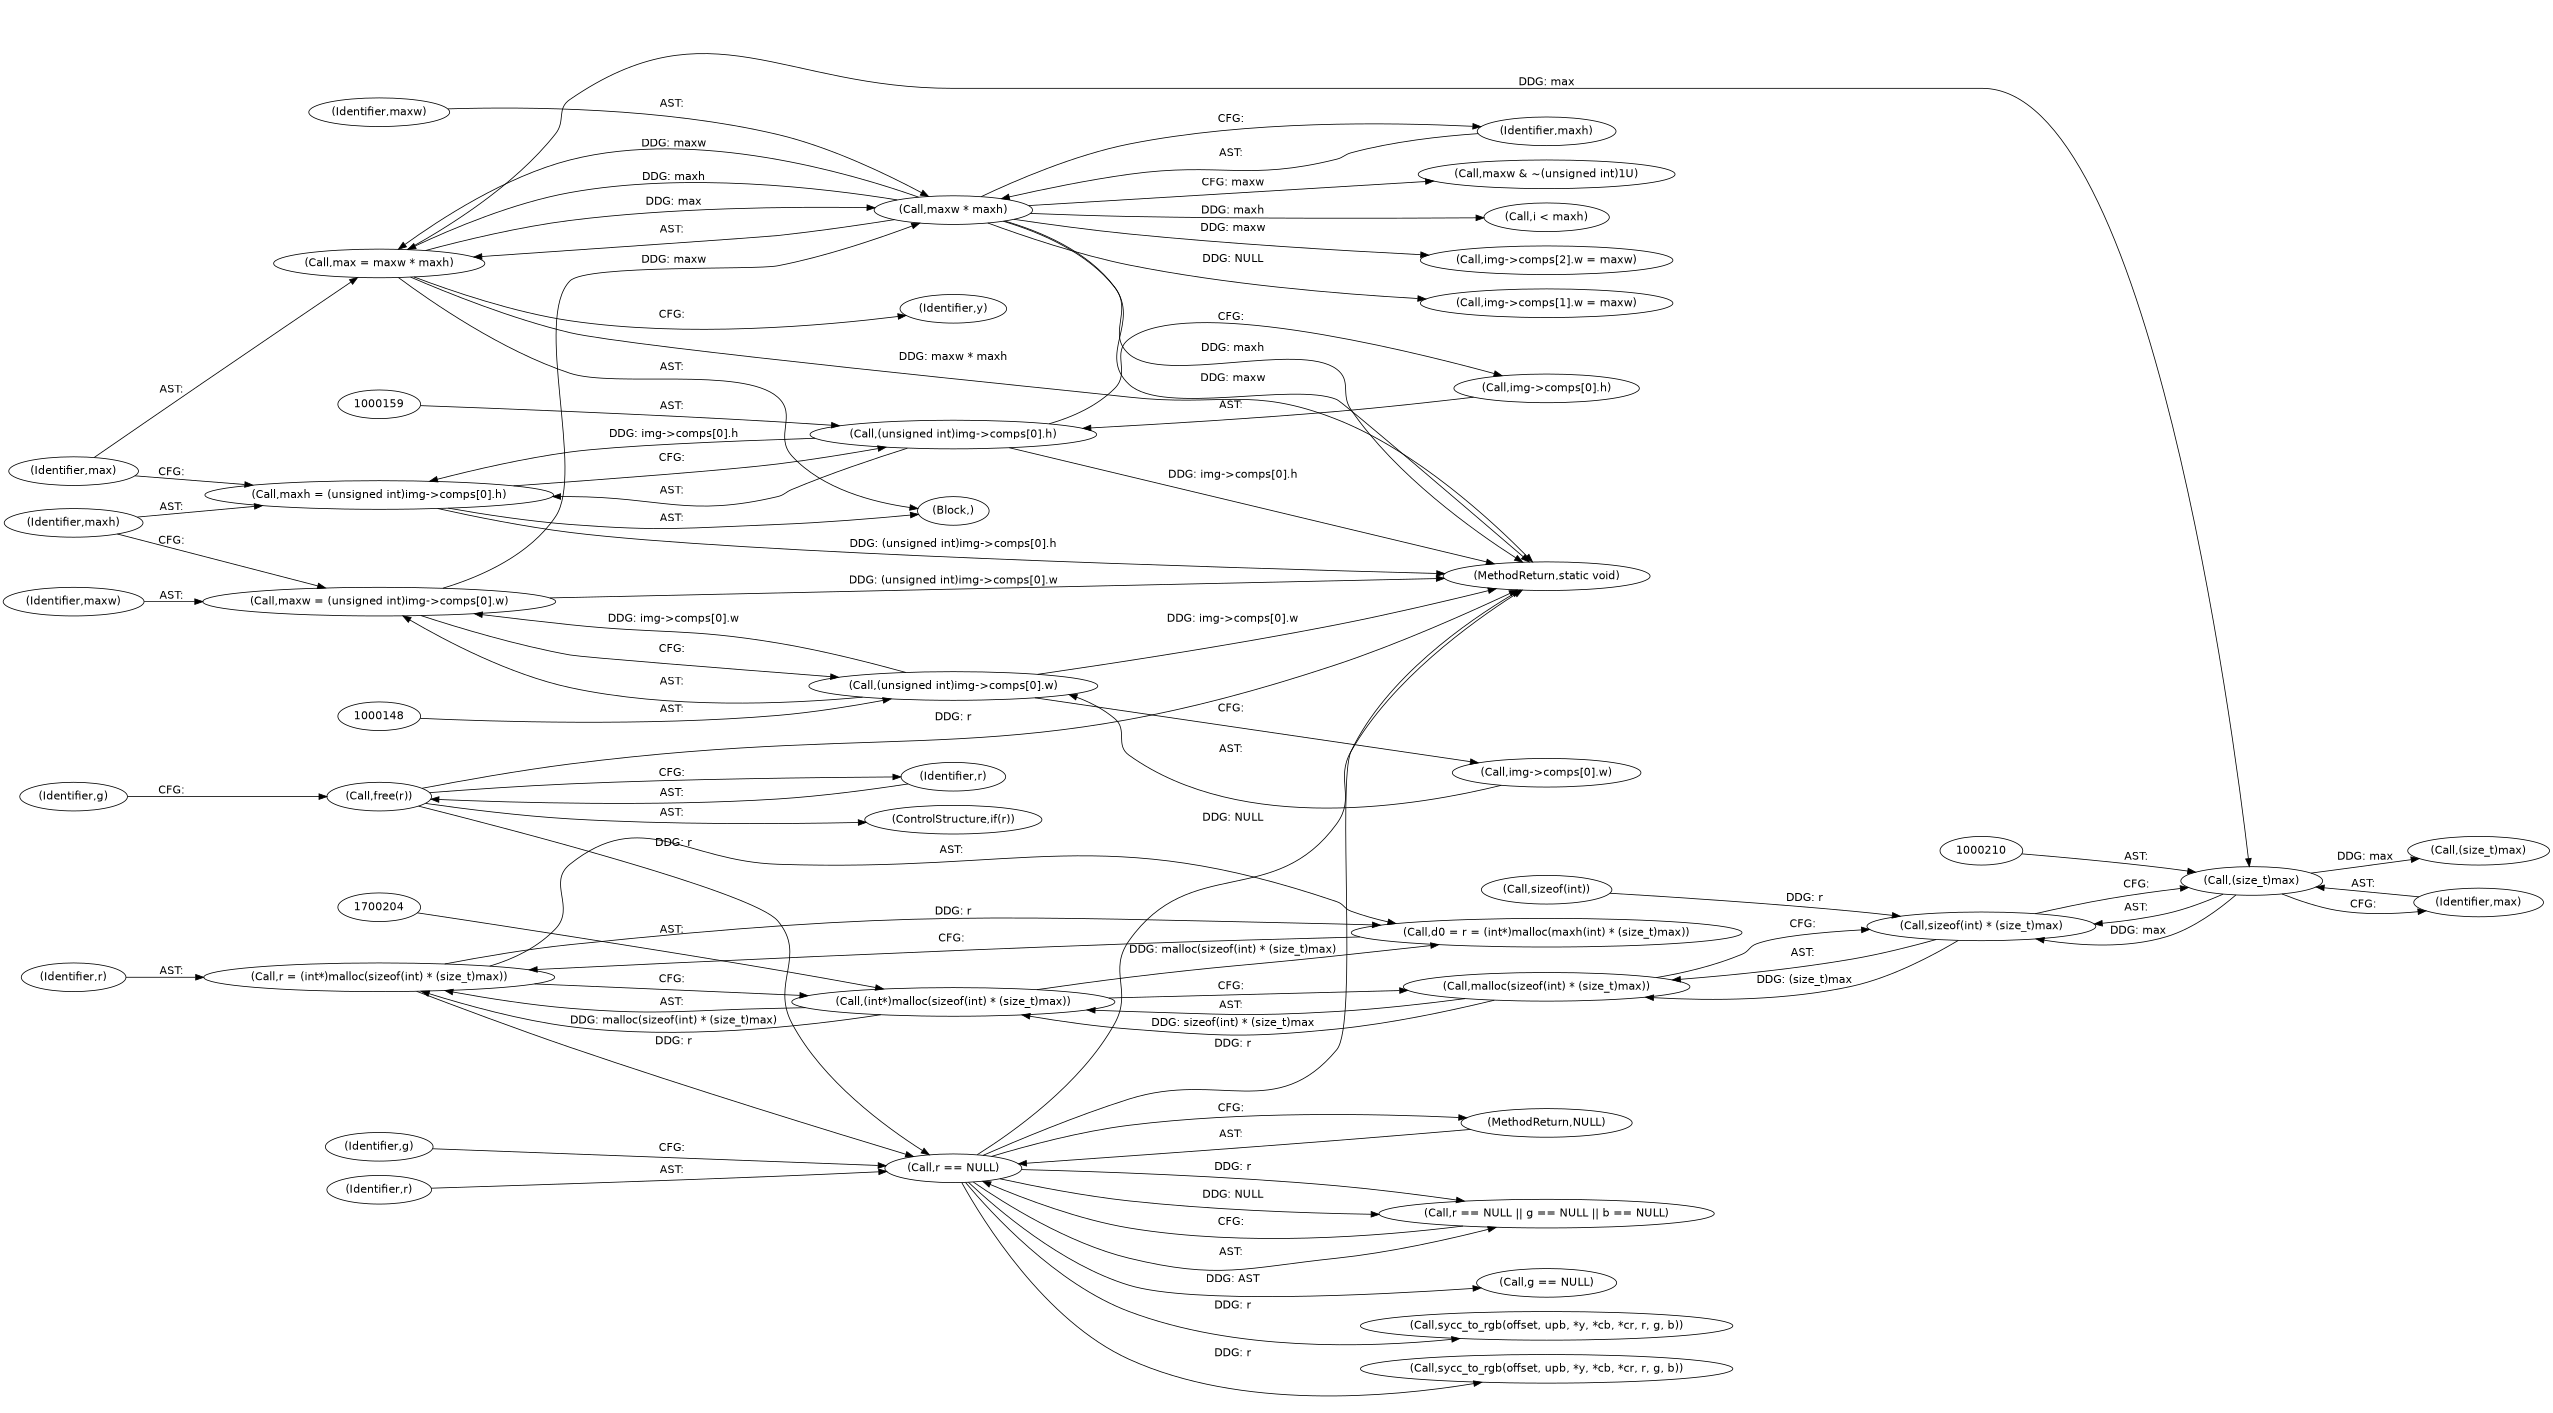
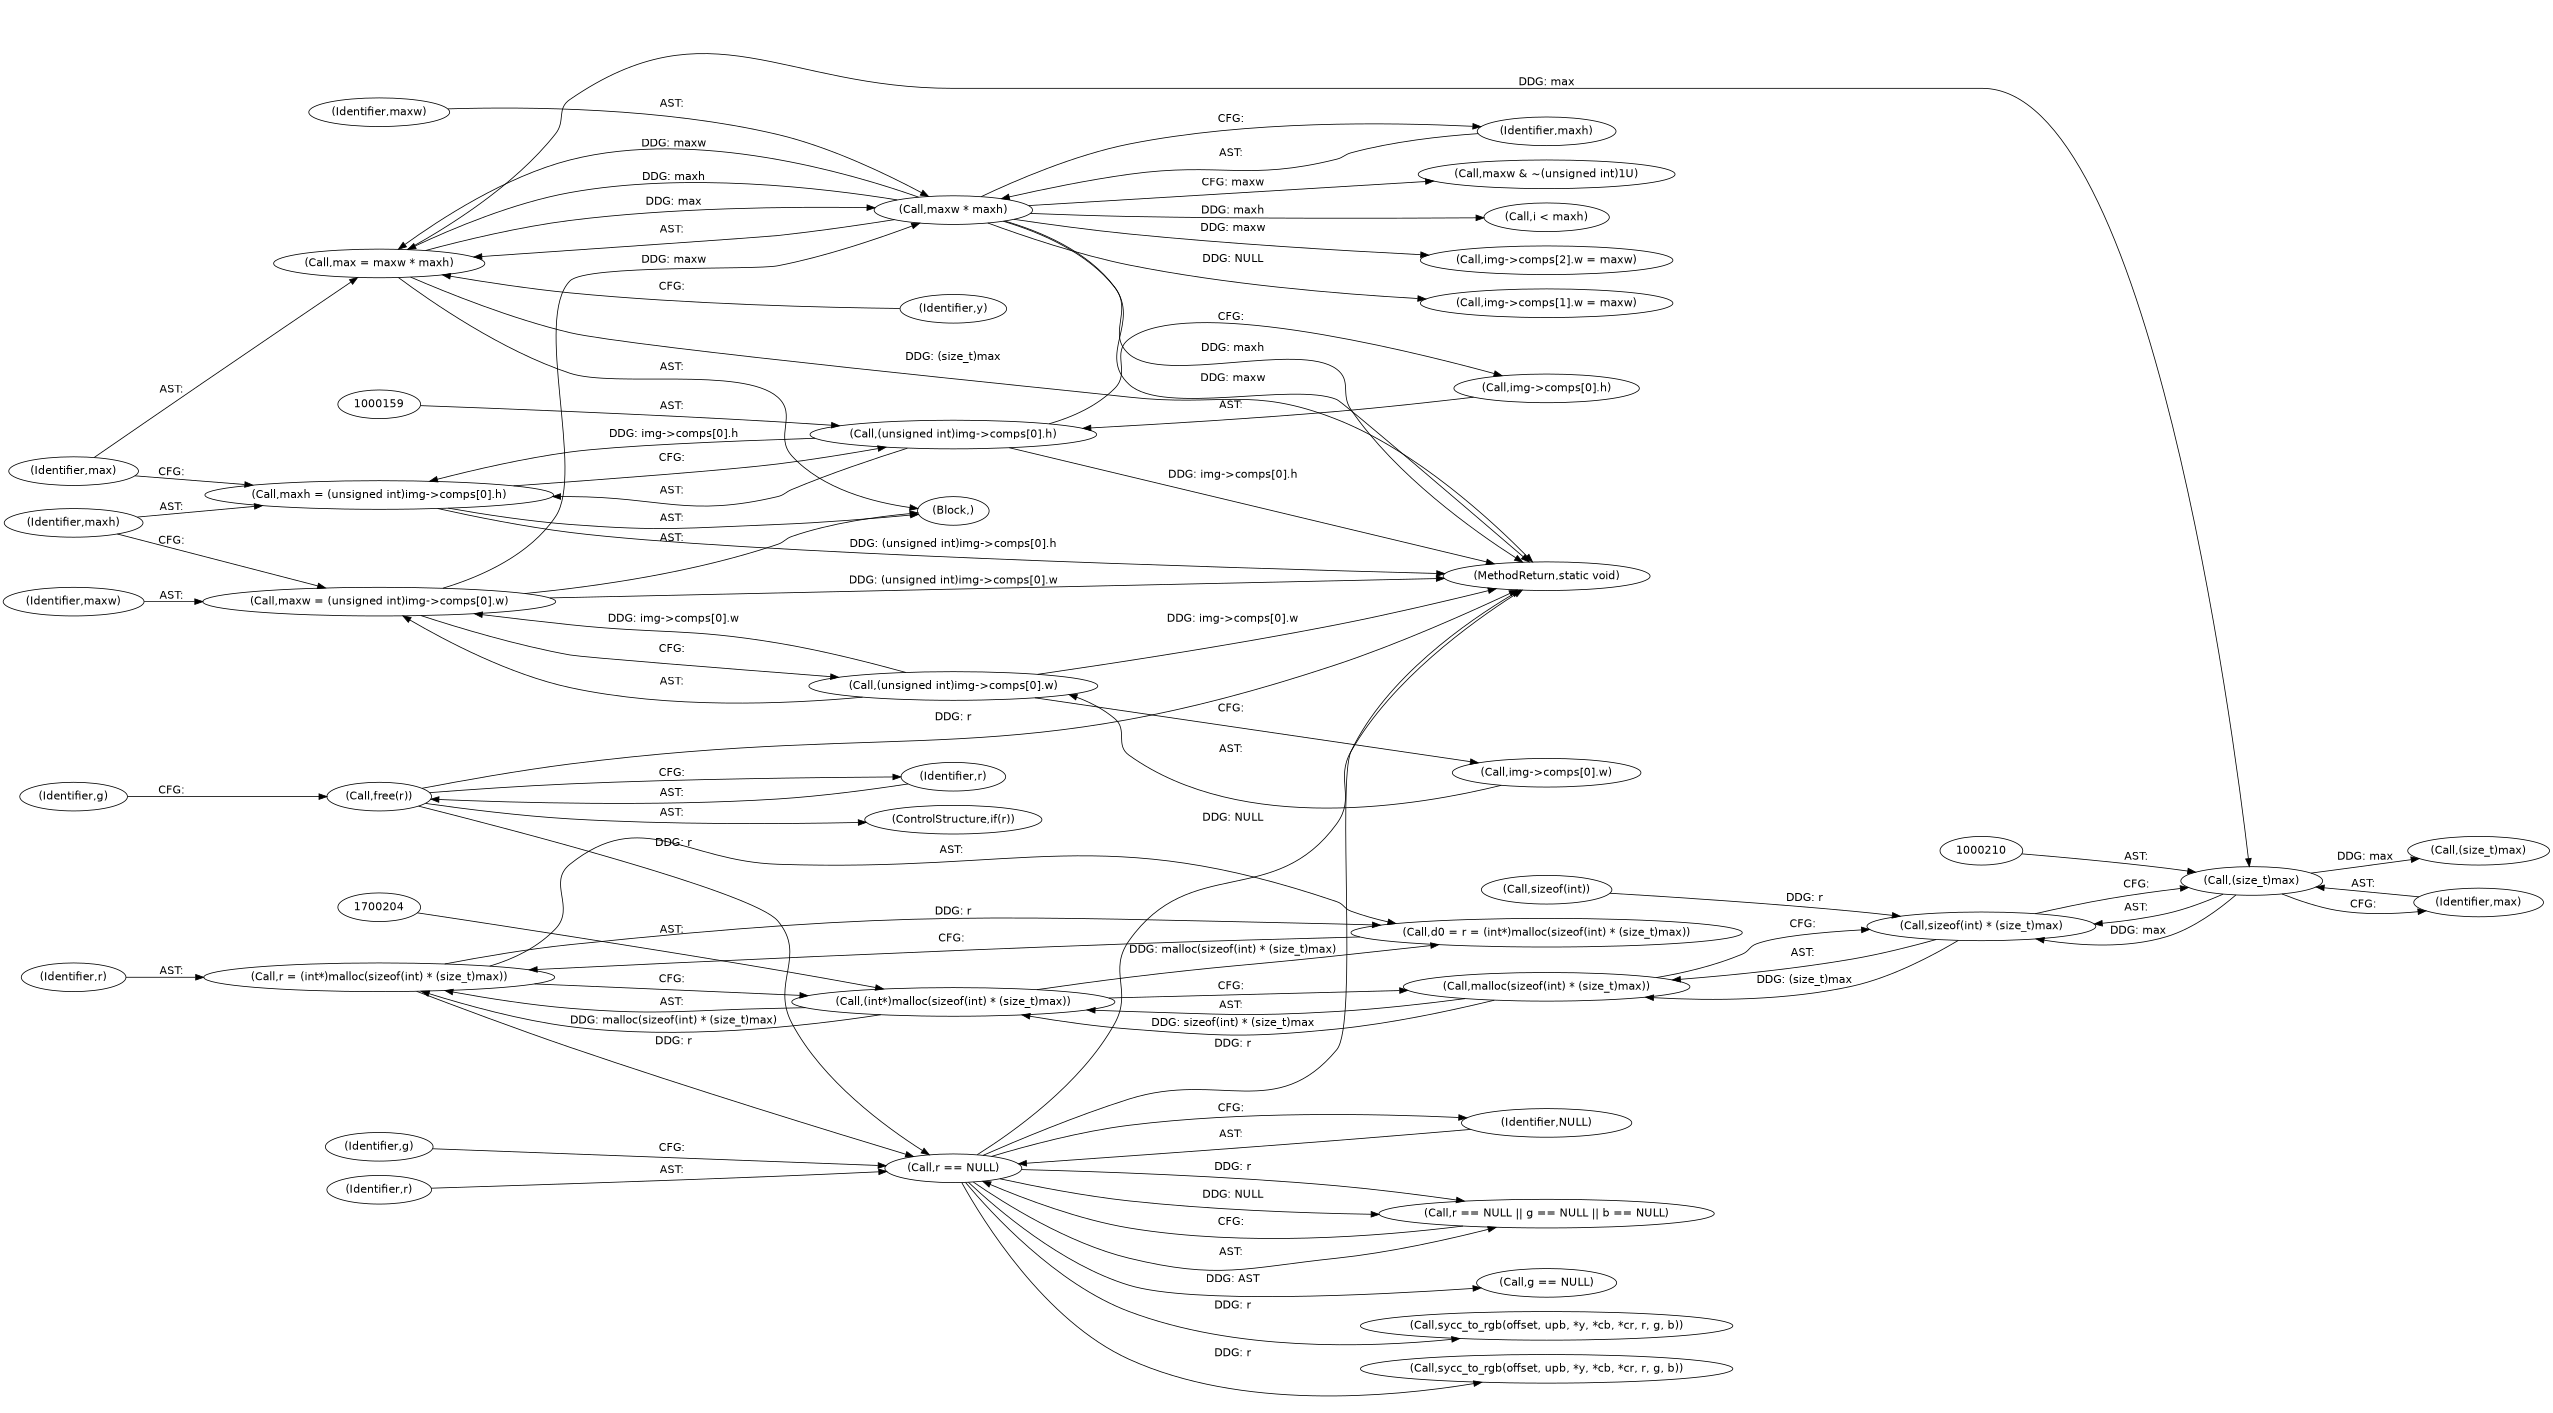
(653, 328) -> (674, 301)
(953, 357) -> (953, 357)
none -> (719, 561)
(379, 716) -> none
(1547, 933) -> (1547, 933)
(1547, 1123) -> (1547, 1123)
